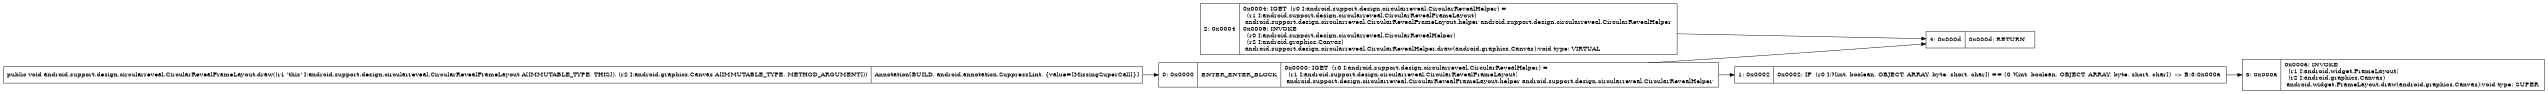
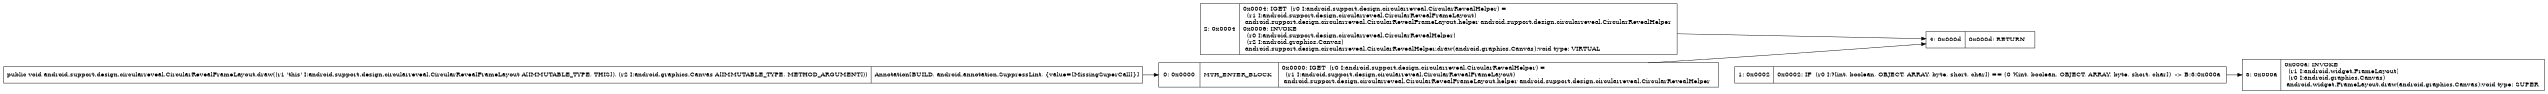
(1239, 75) -> (1238, 75)
(1724, 75) -> none
(2335, 78) -> (2335, 78)
